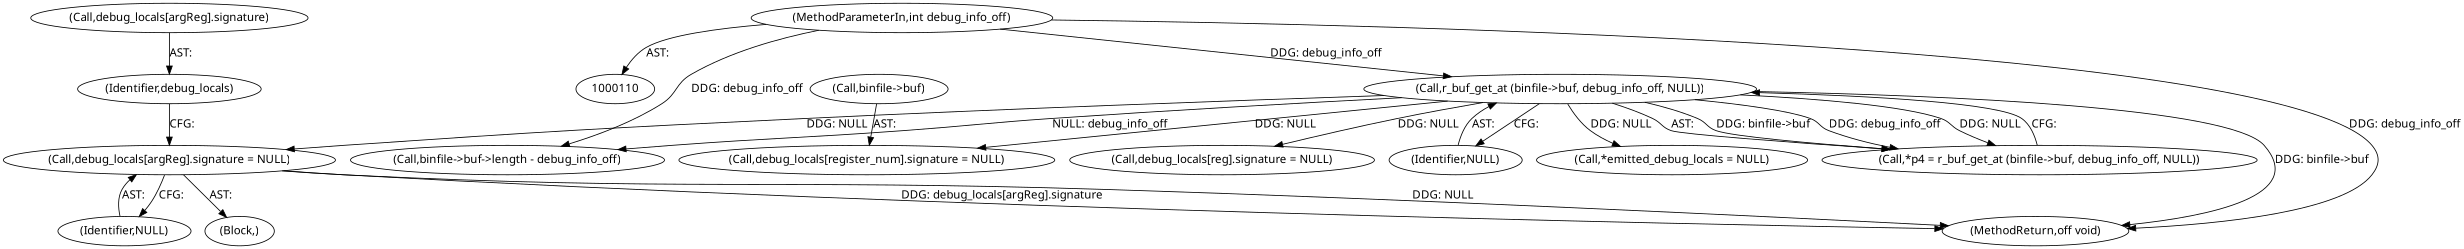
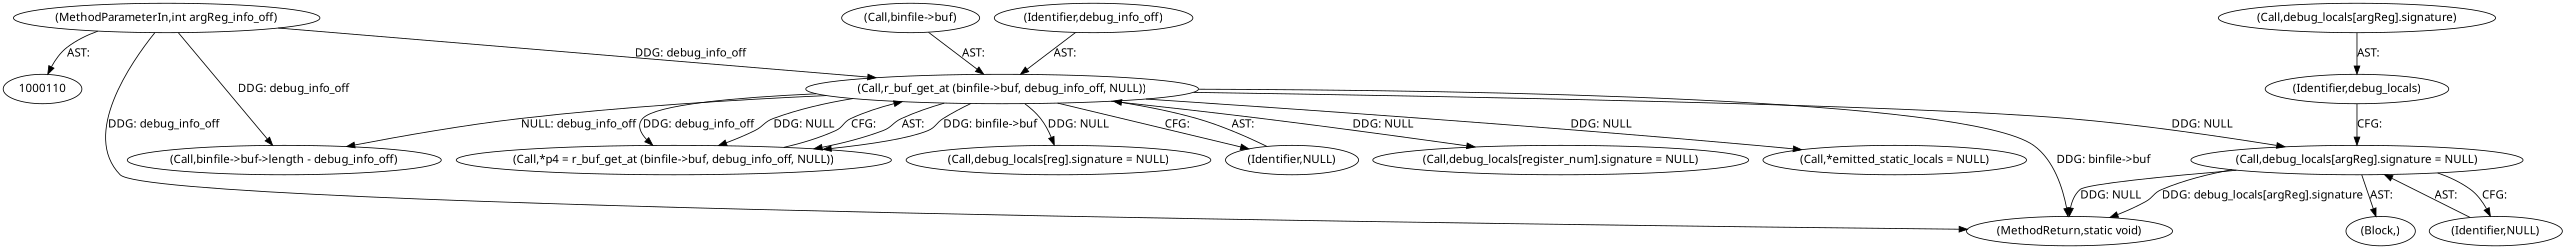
(902, 18) -> (167, 18)
none -> (1094, 18)
(874, 120) -> (953, 51)
(1672, 160) -> (1895, 160)
(2035, 231) -> (2070, 231)
